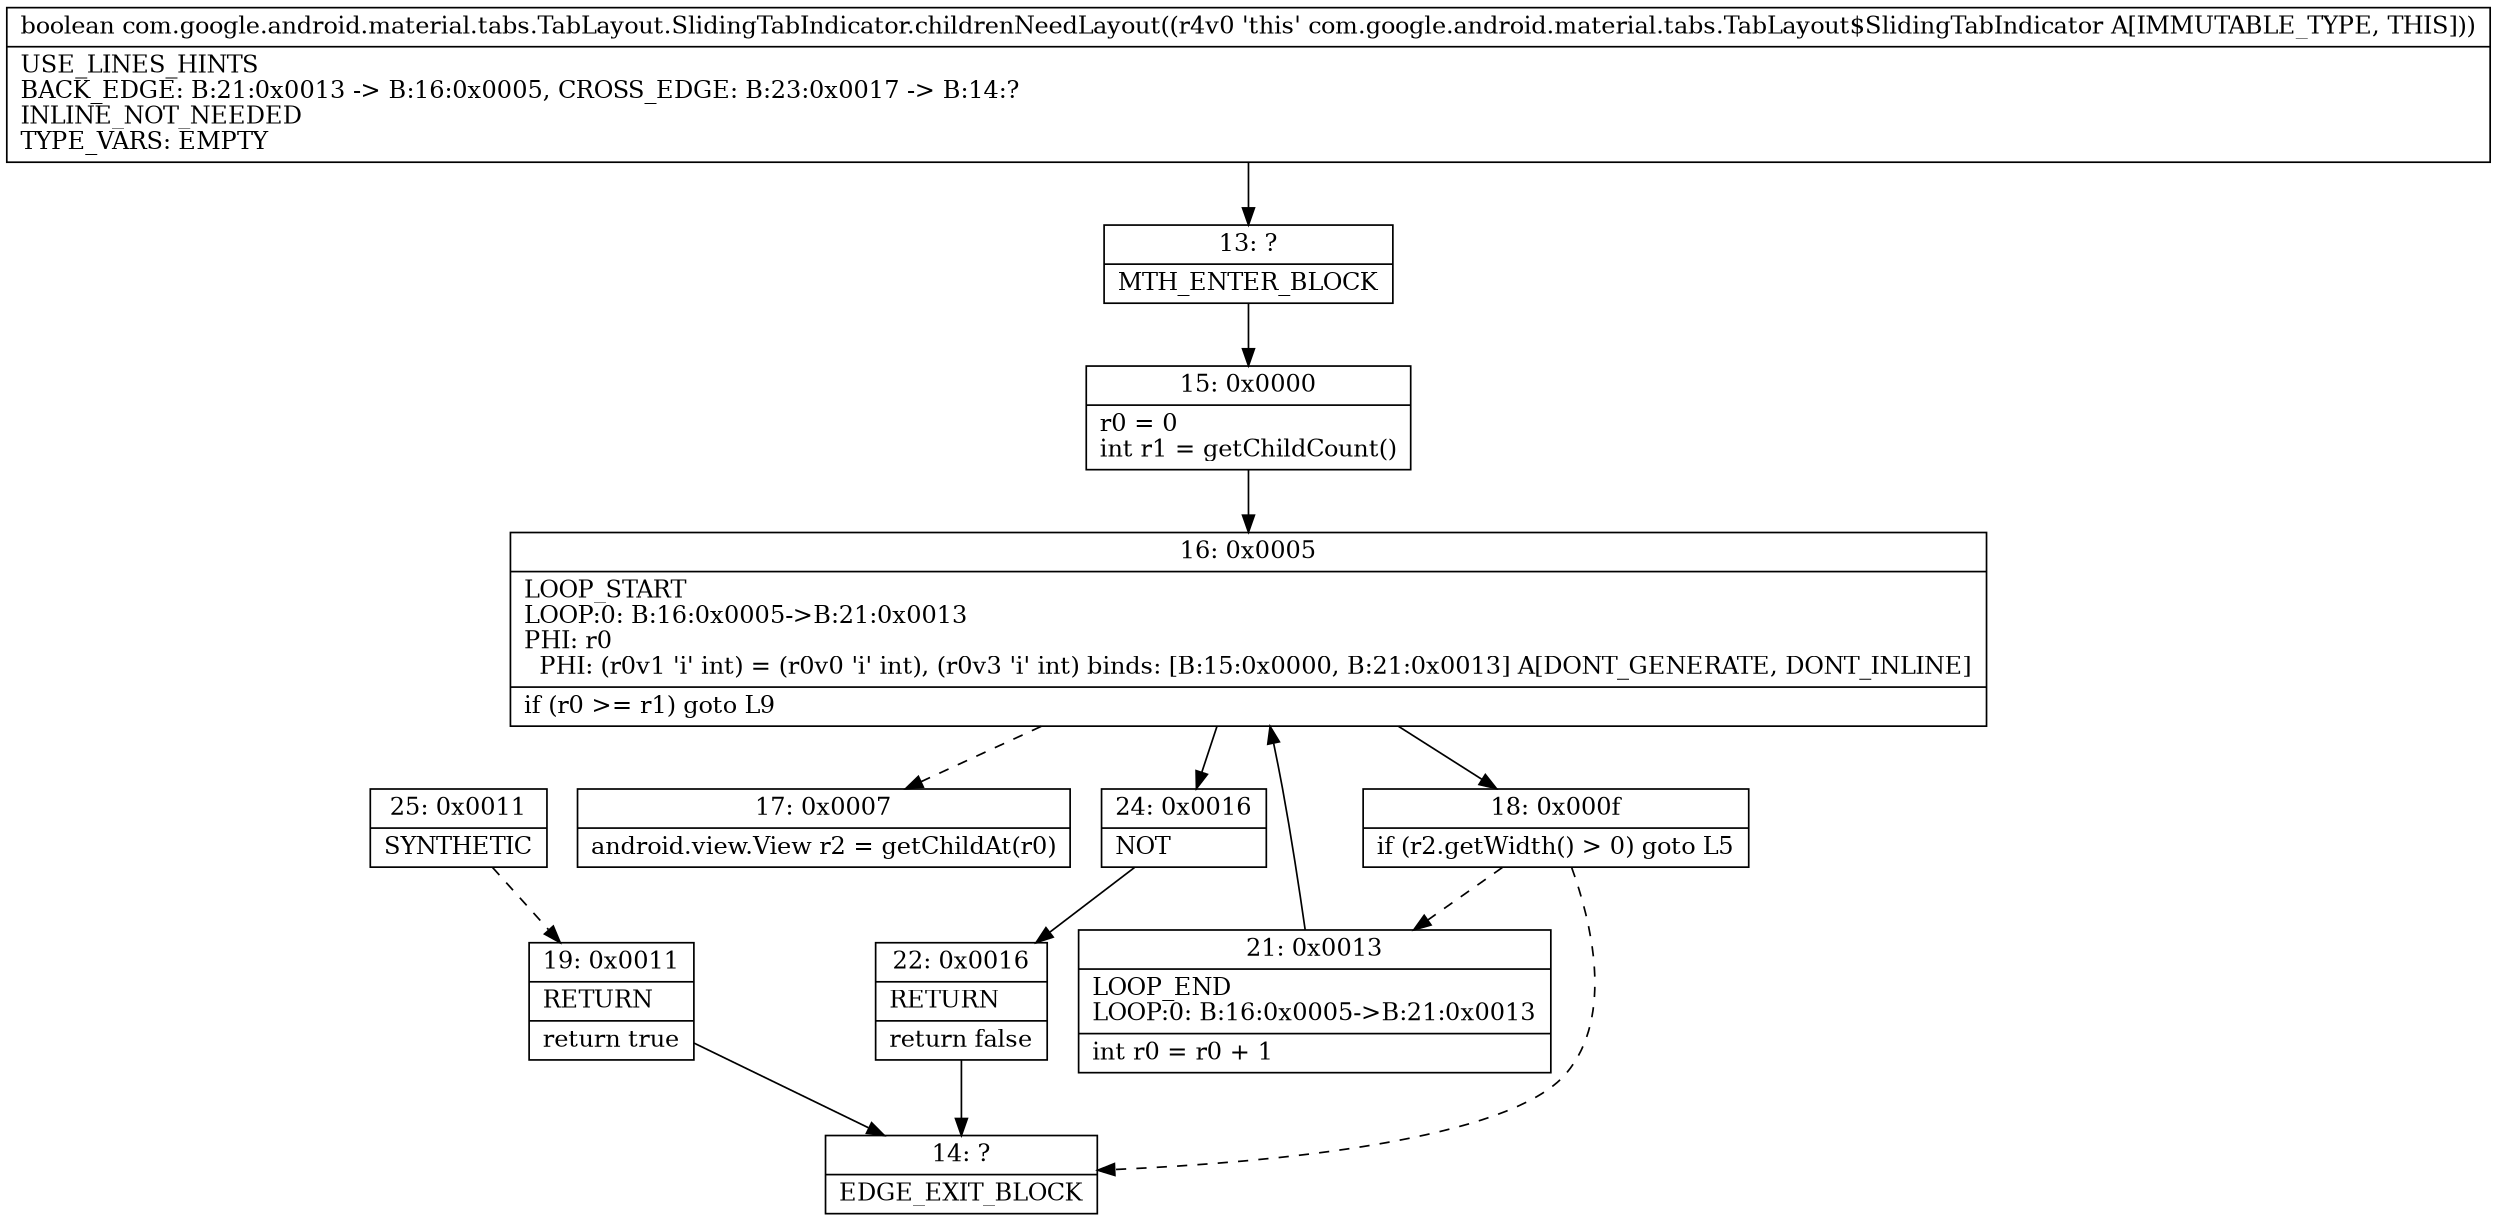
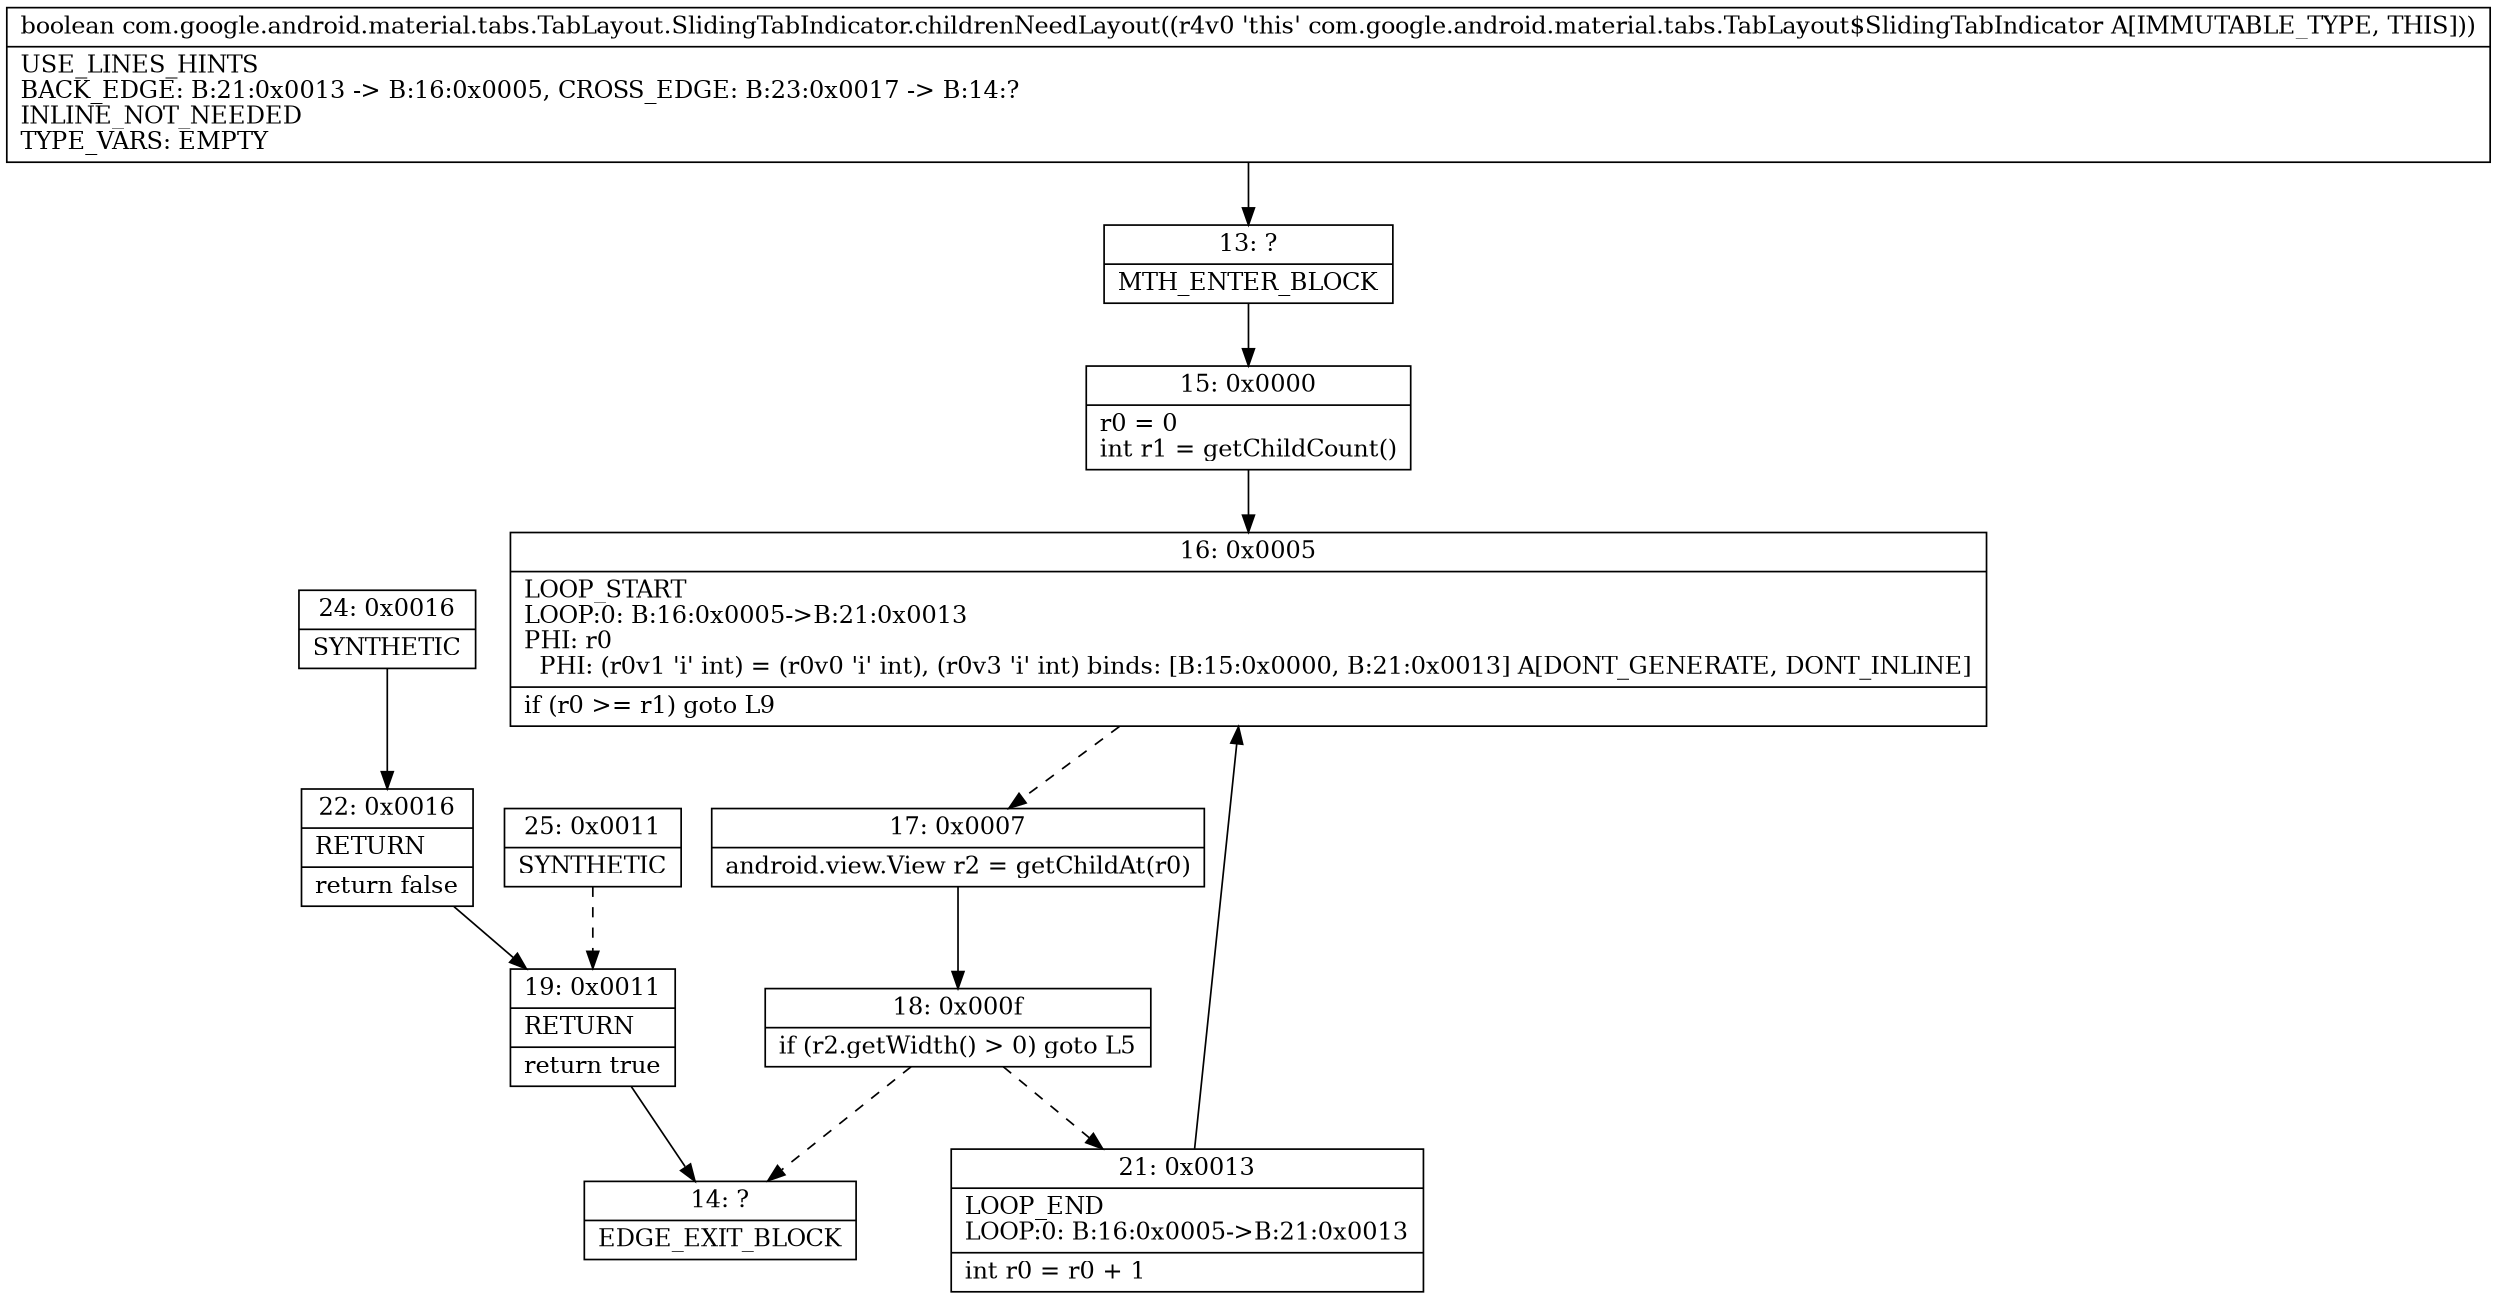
(1209, 749) -> none
(1440, 753) -> (958, 929)
(1143, 847) -> (387, 648)
(961, 1089) -> (484, 932)
